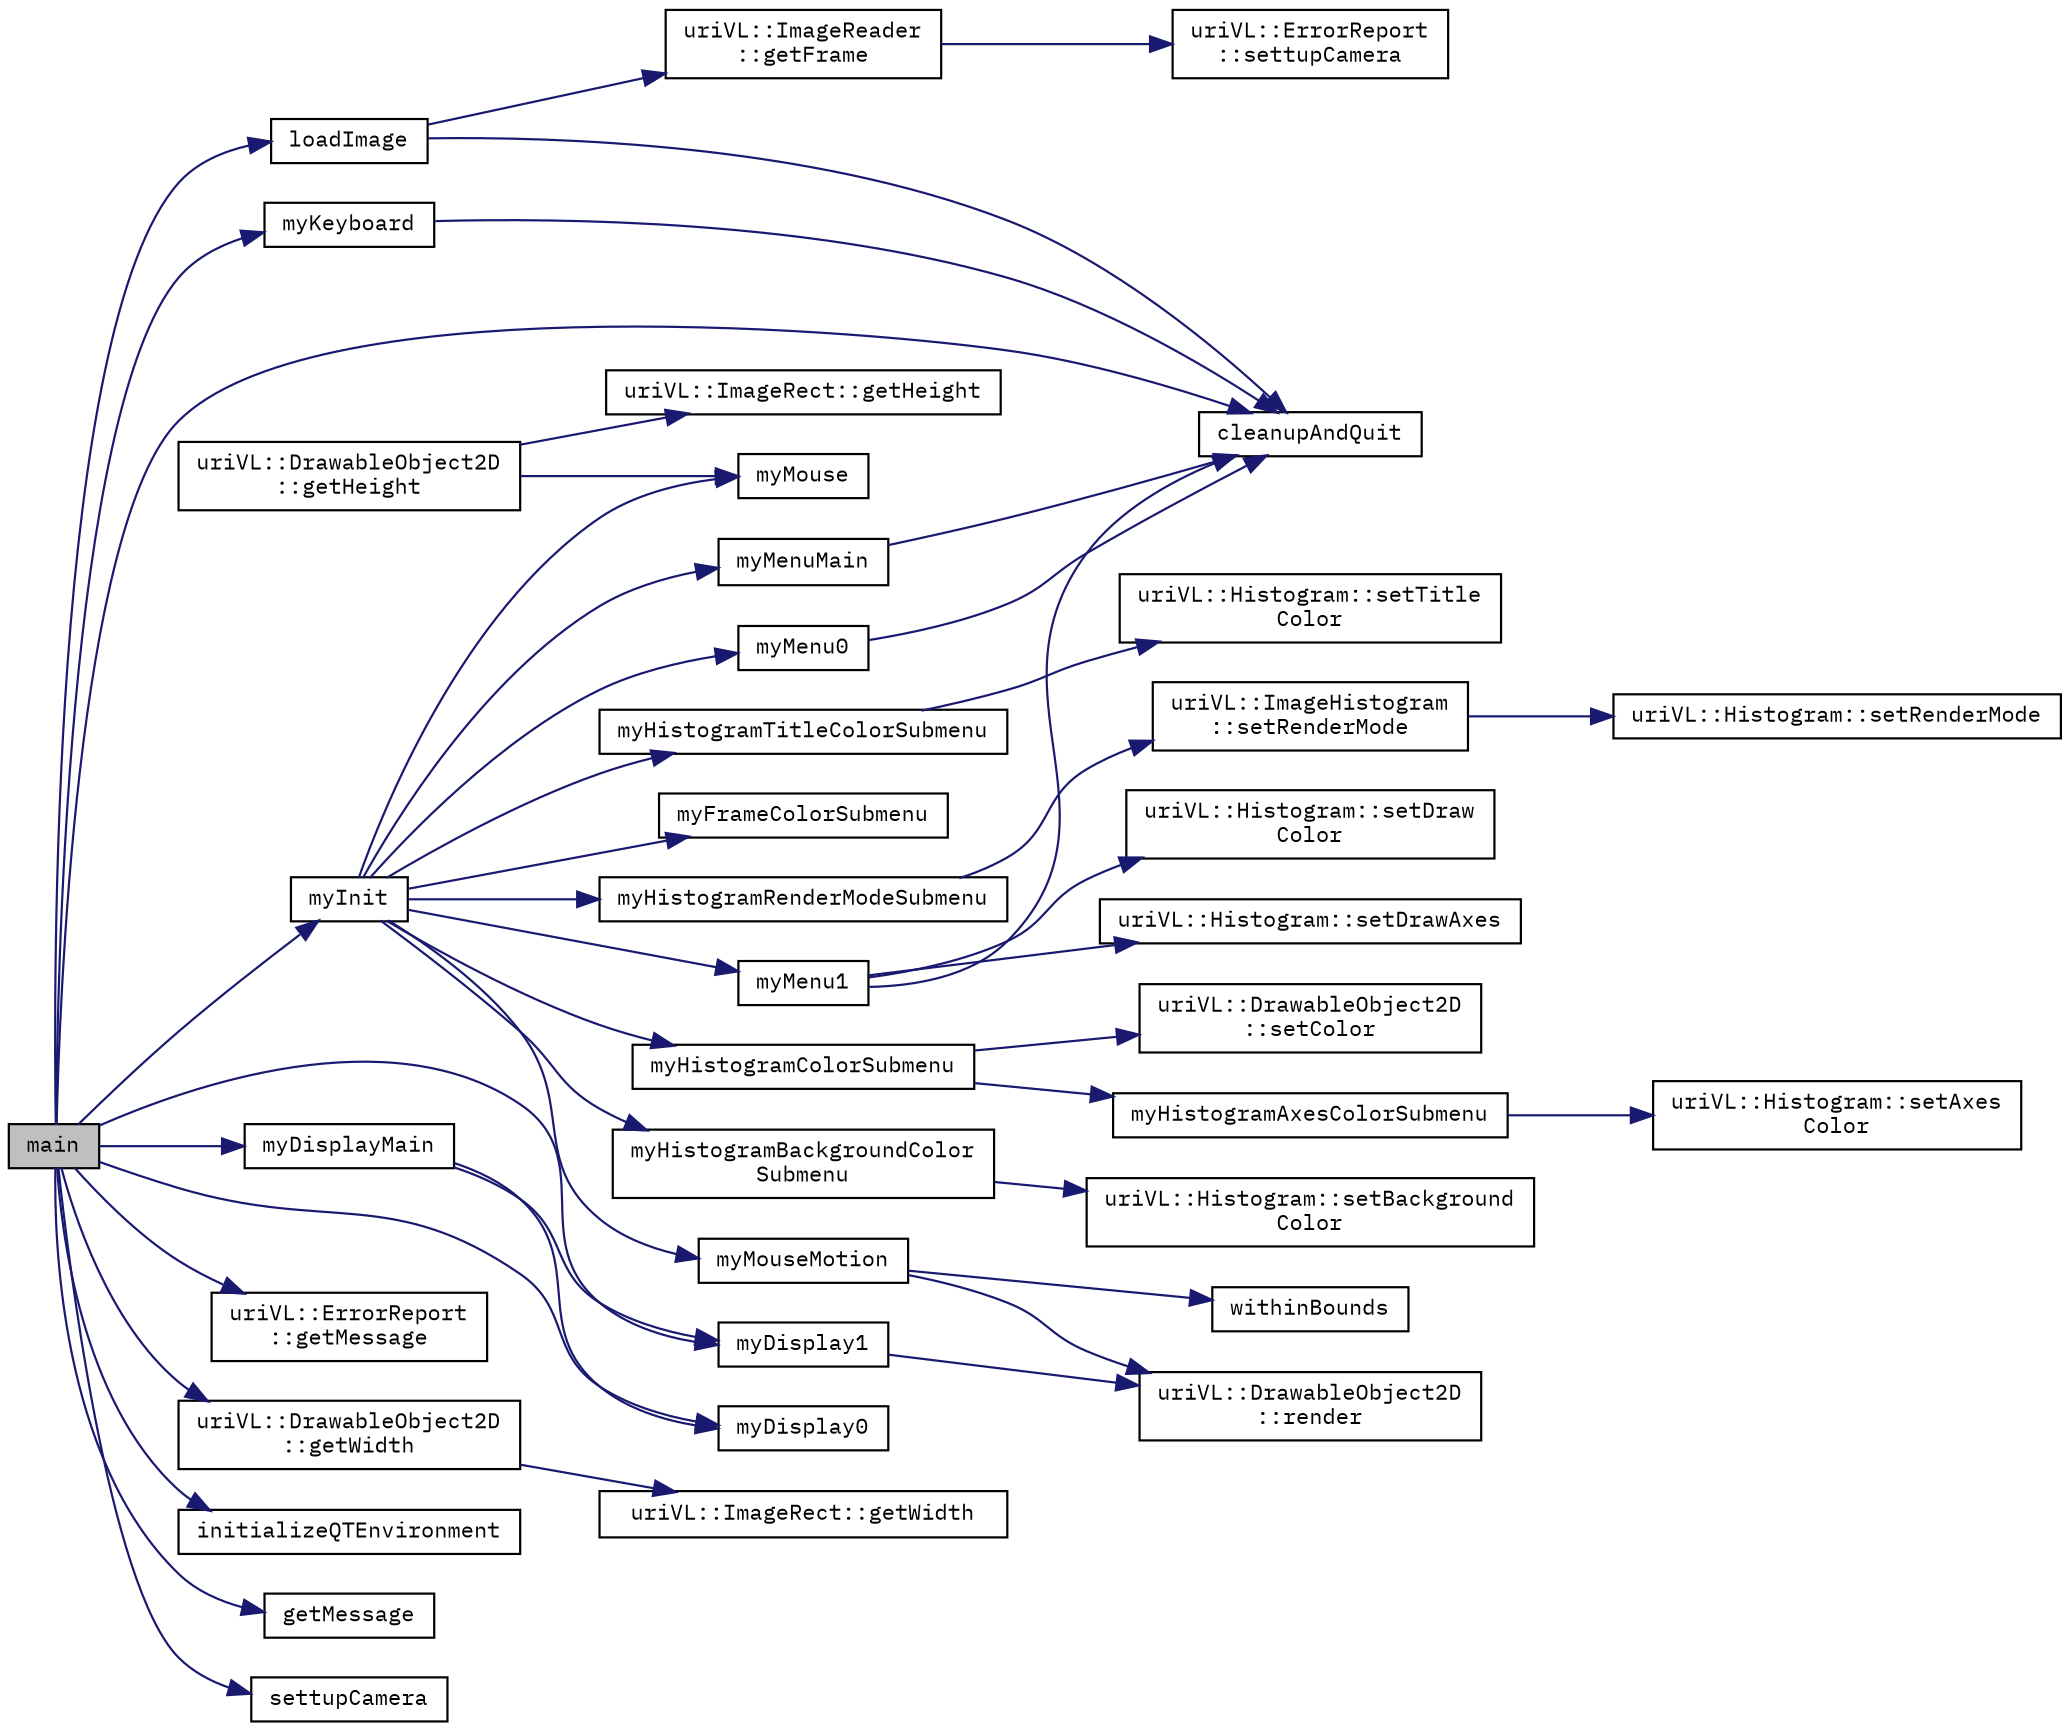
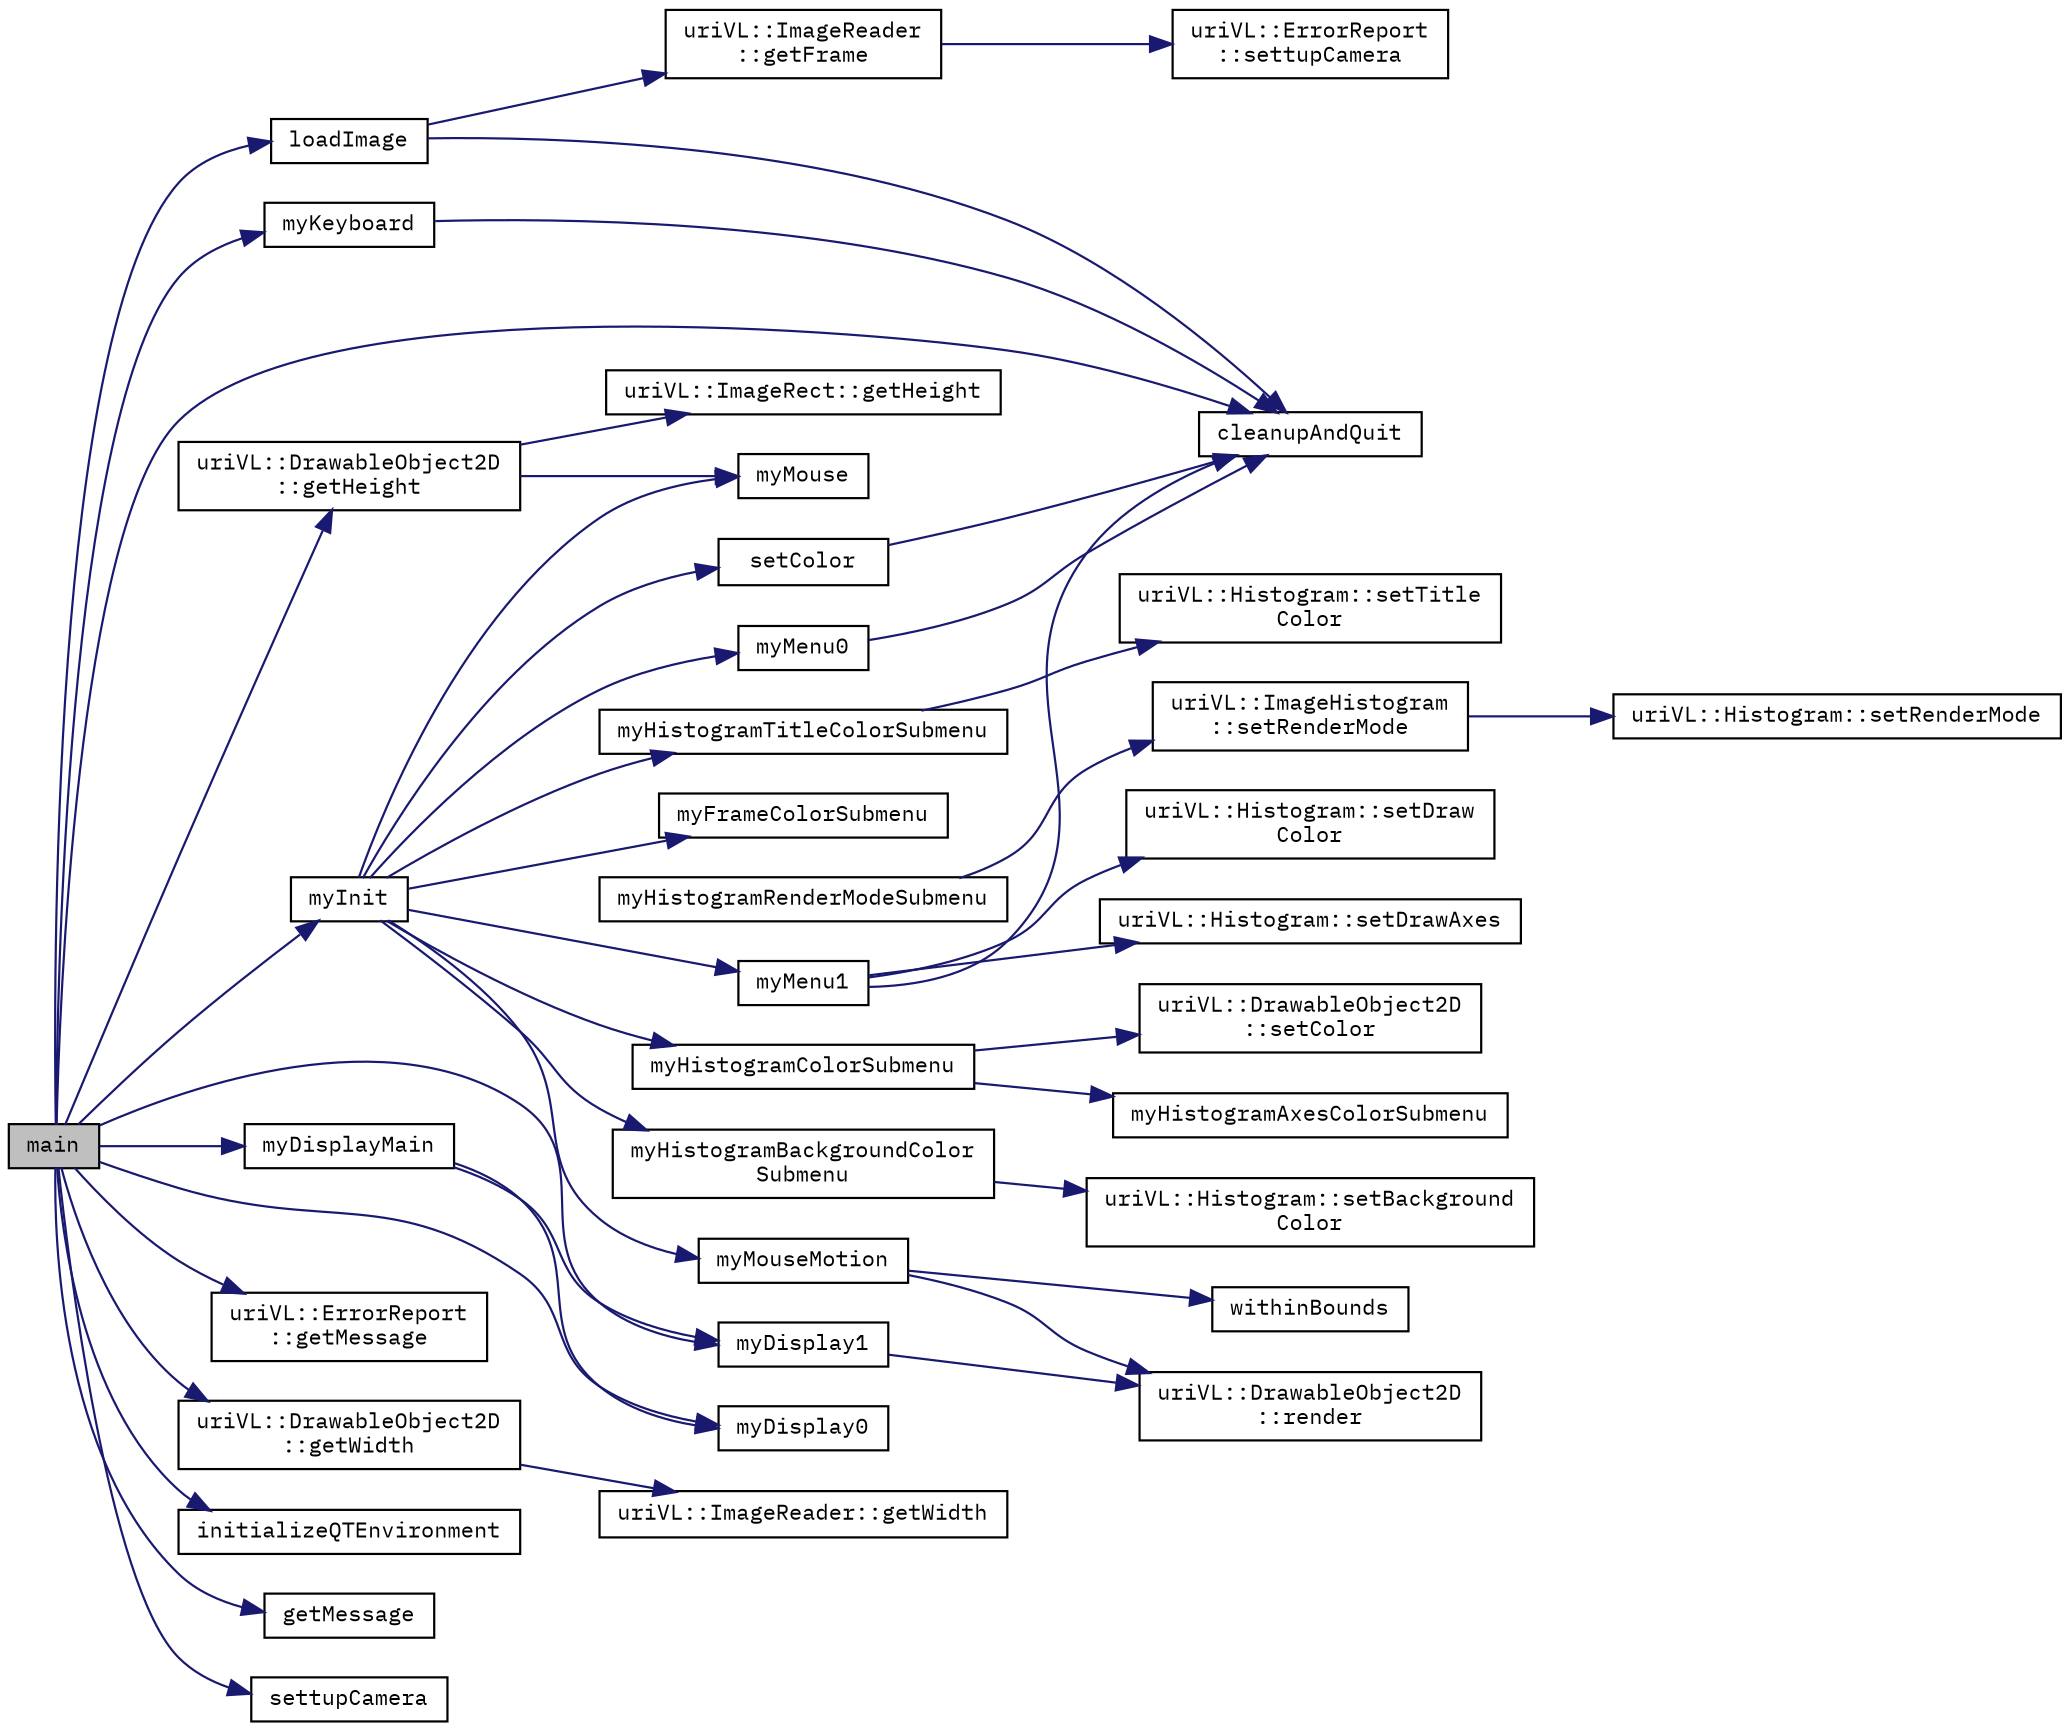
(803, 562) -> (803, 562)
none -> (192, 827)
(493, 899) -> none
(1837, 1115) -> none
(803, 1514) -> (803, 1514)
